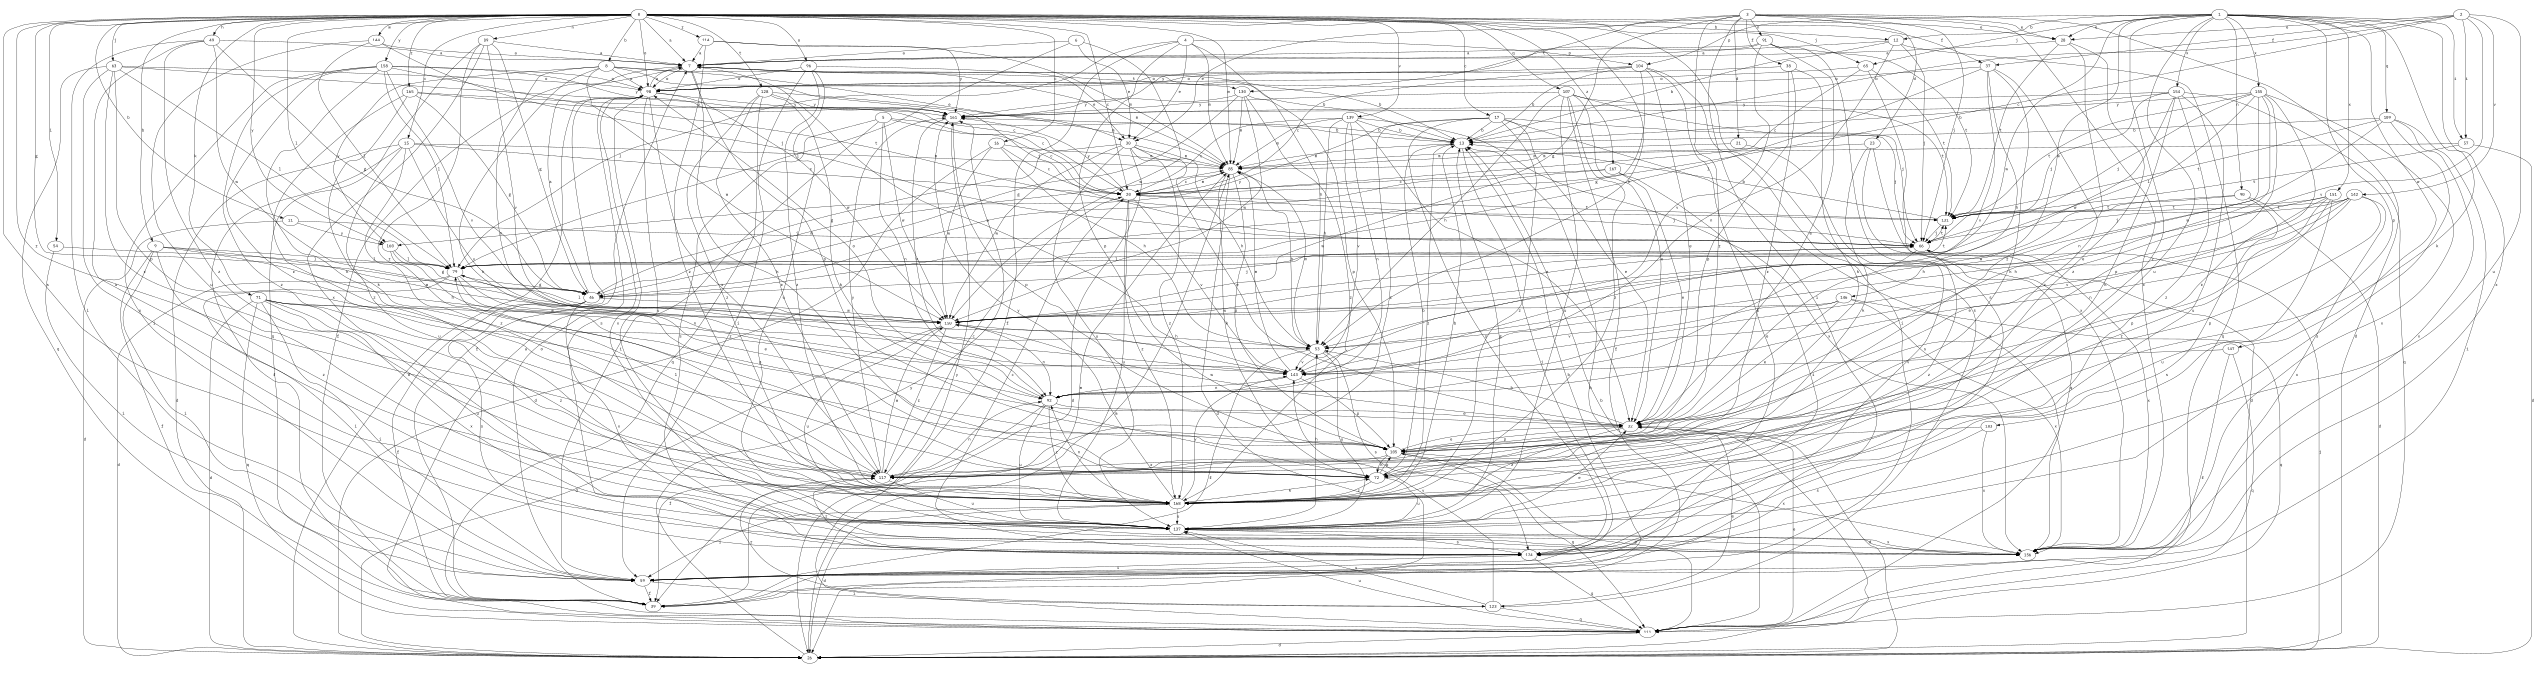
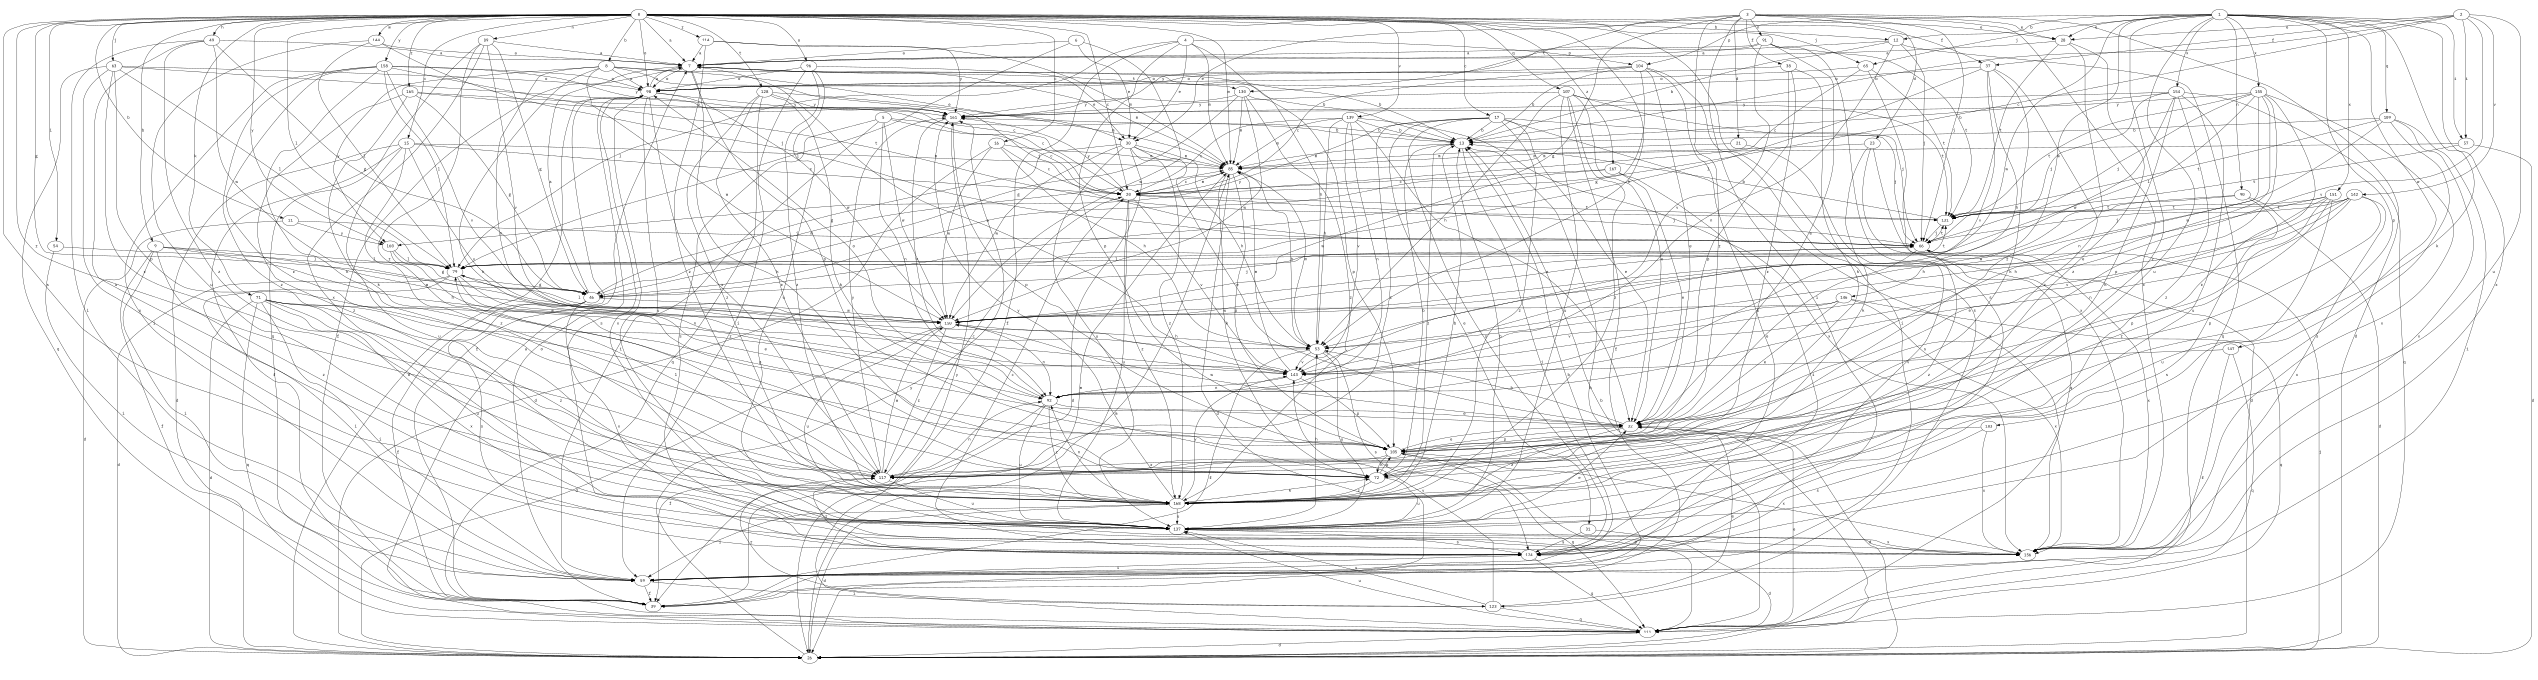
(1501, 336) -> (1501, 336)
(607, 395) -> (576, 438)
none -> (1588, 529)
